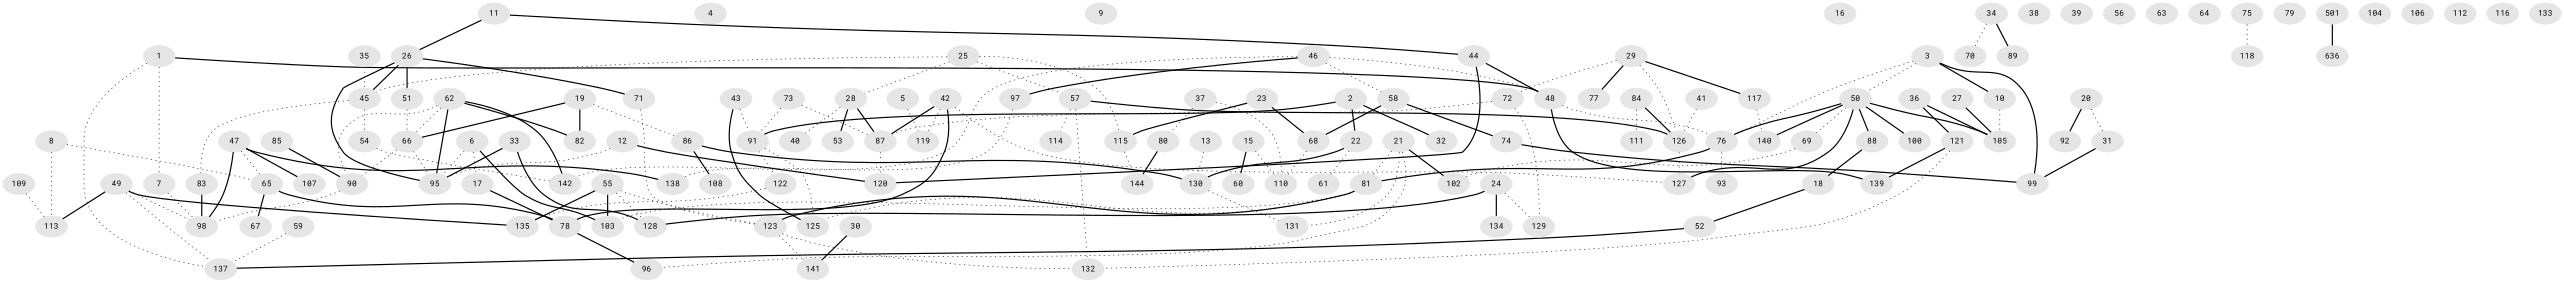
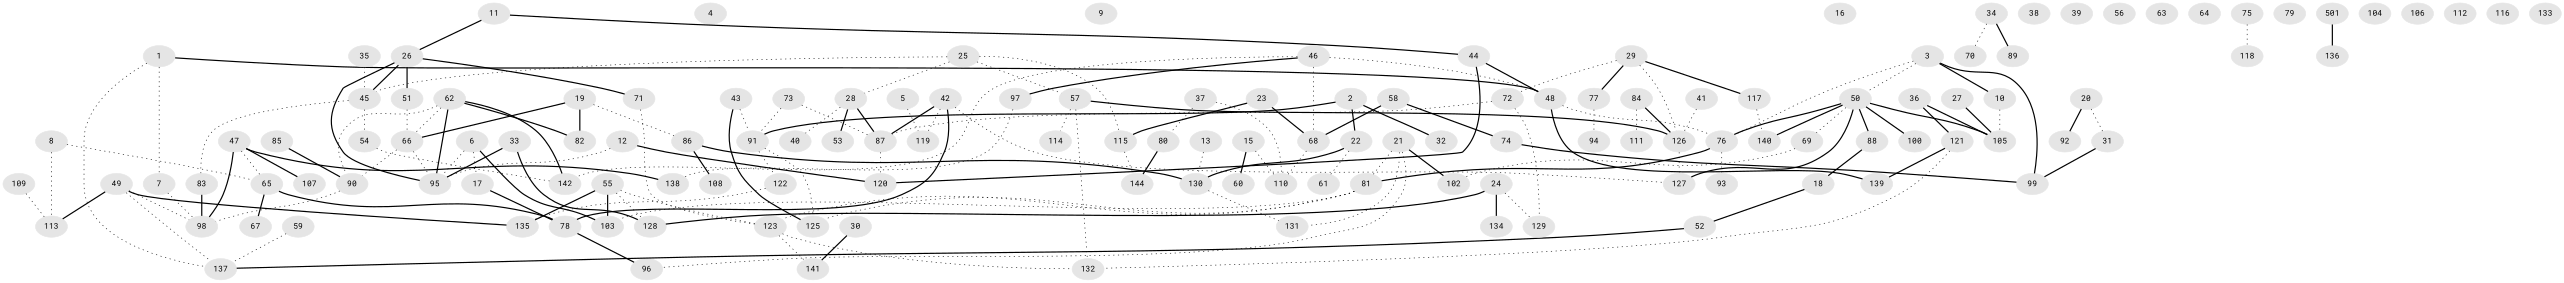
(2332, 56) -> (2332, 56)
(1356, 79) -> (1314, 99)
none -> (1594, 141)
(1068, 205) -> (1068, 205)
